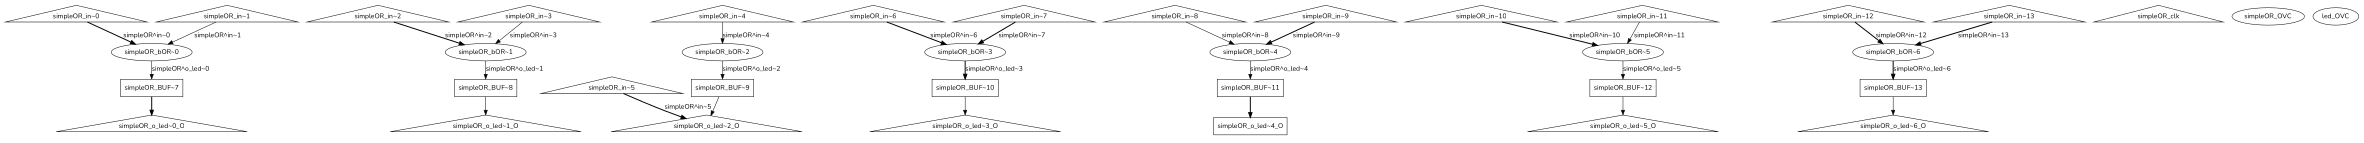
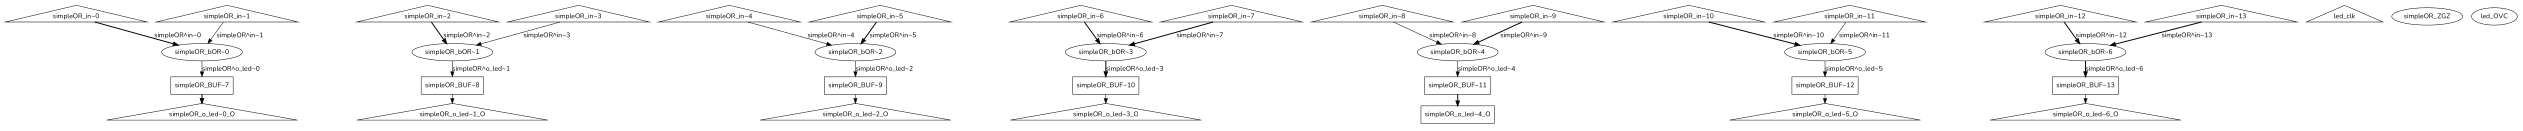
(2159, 16) -> (2345, 16)
(2268, 16) -> (2427, 16)
(652, 106) -> (870, 31)
